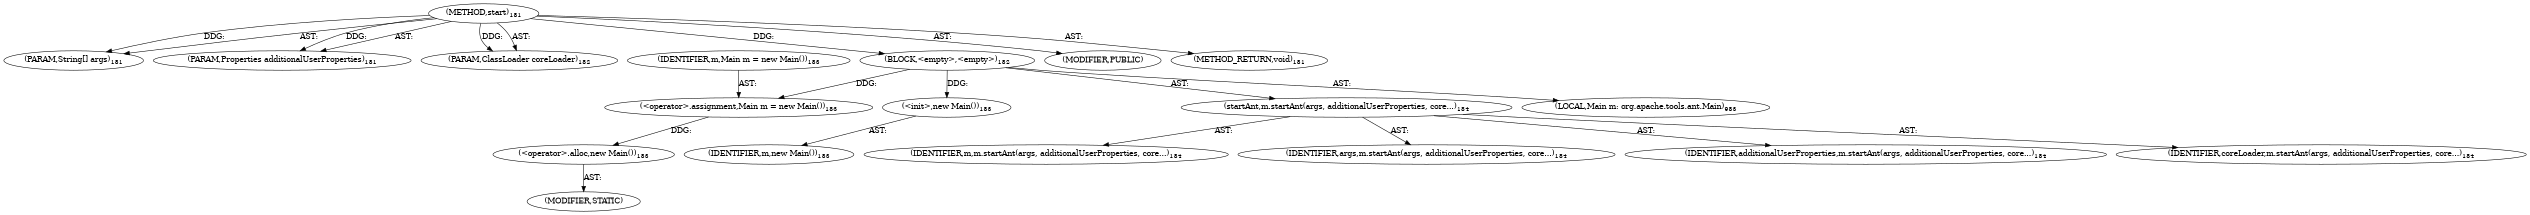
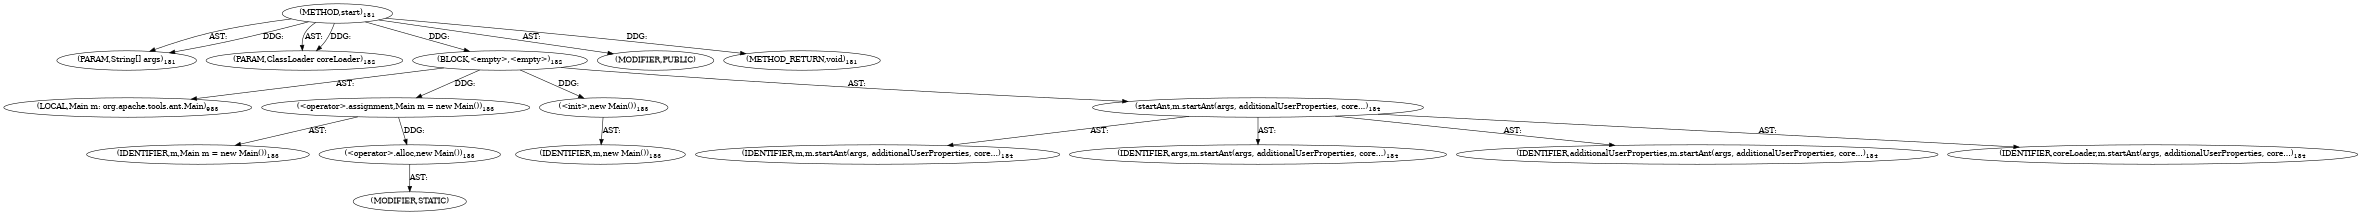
(1075, 37) -> (638, 37)
(282, 61) -> none
(739, 81) -> (299, 130)
